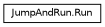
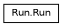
(52, 13) -> (31, 13)
